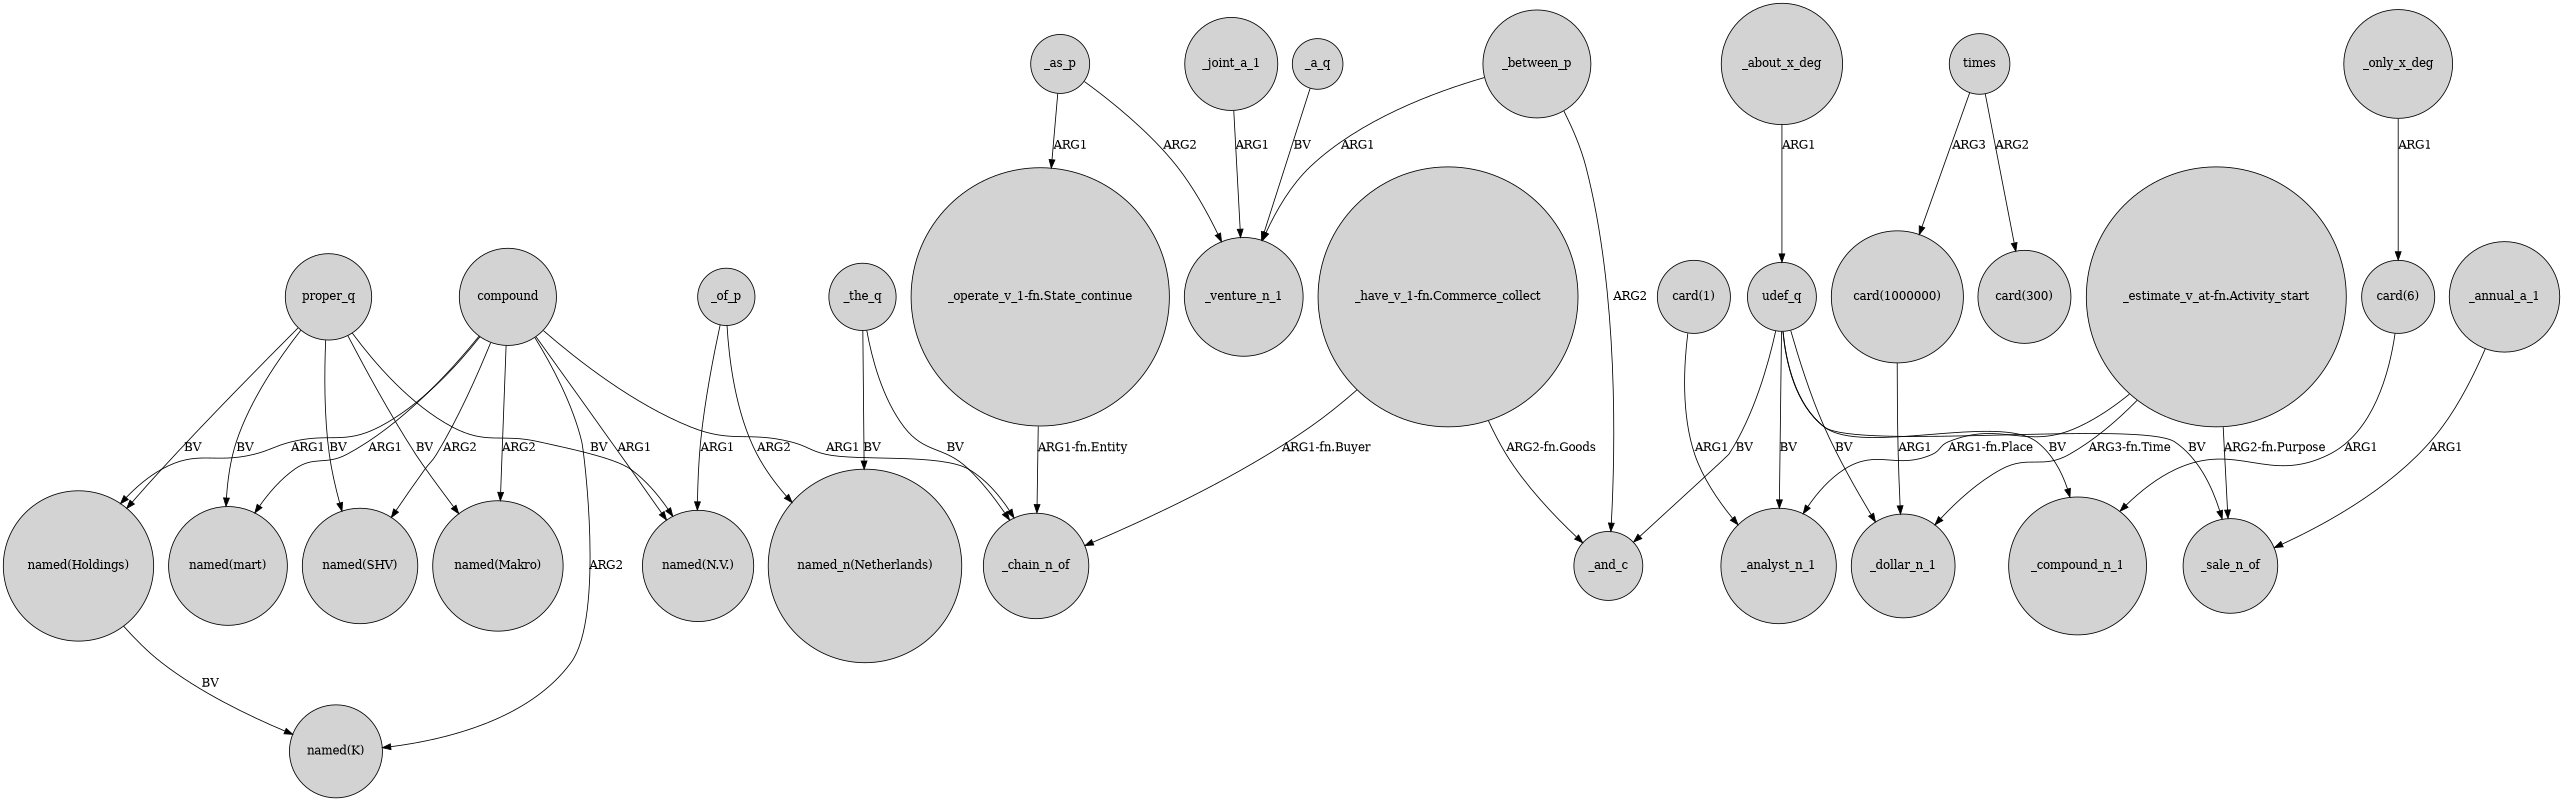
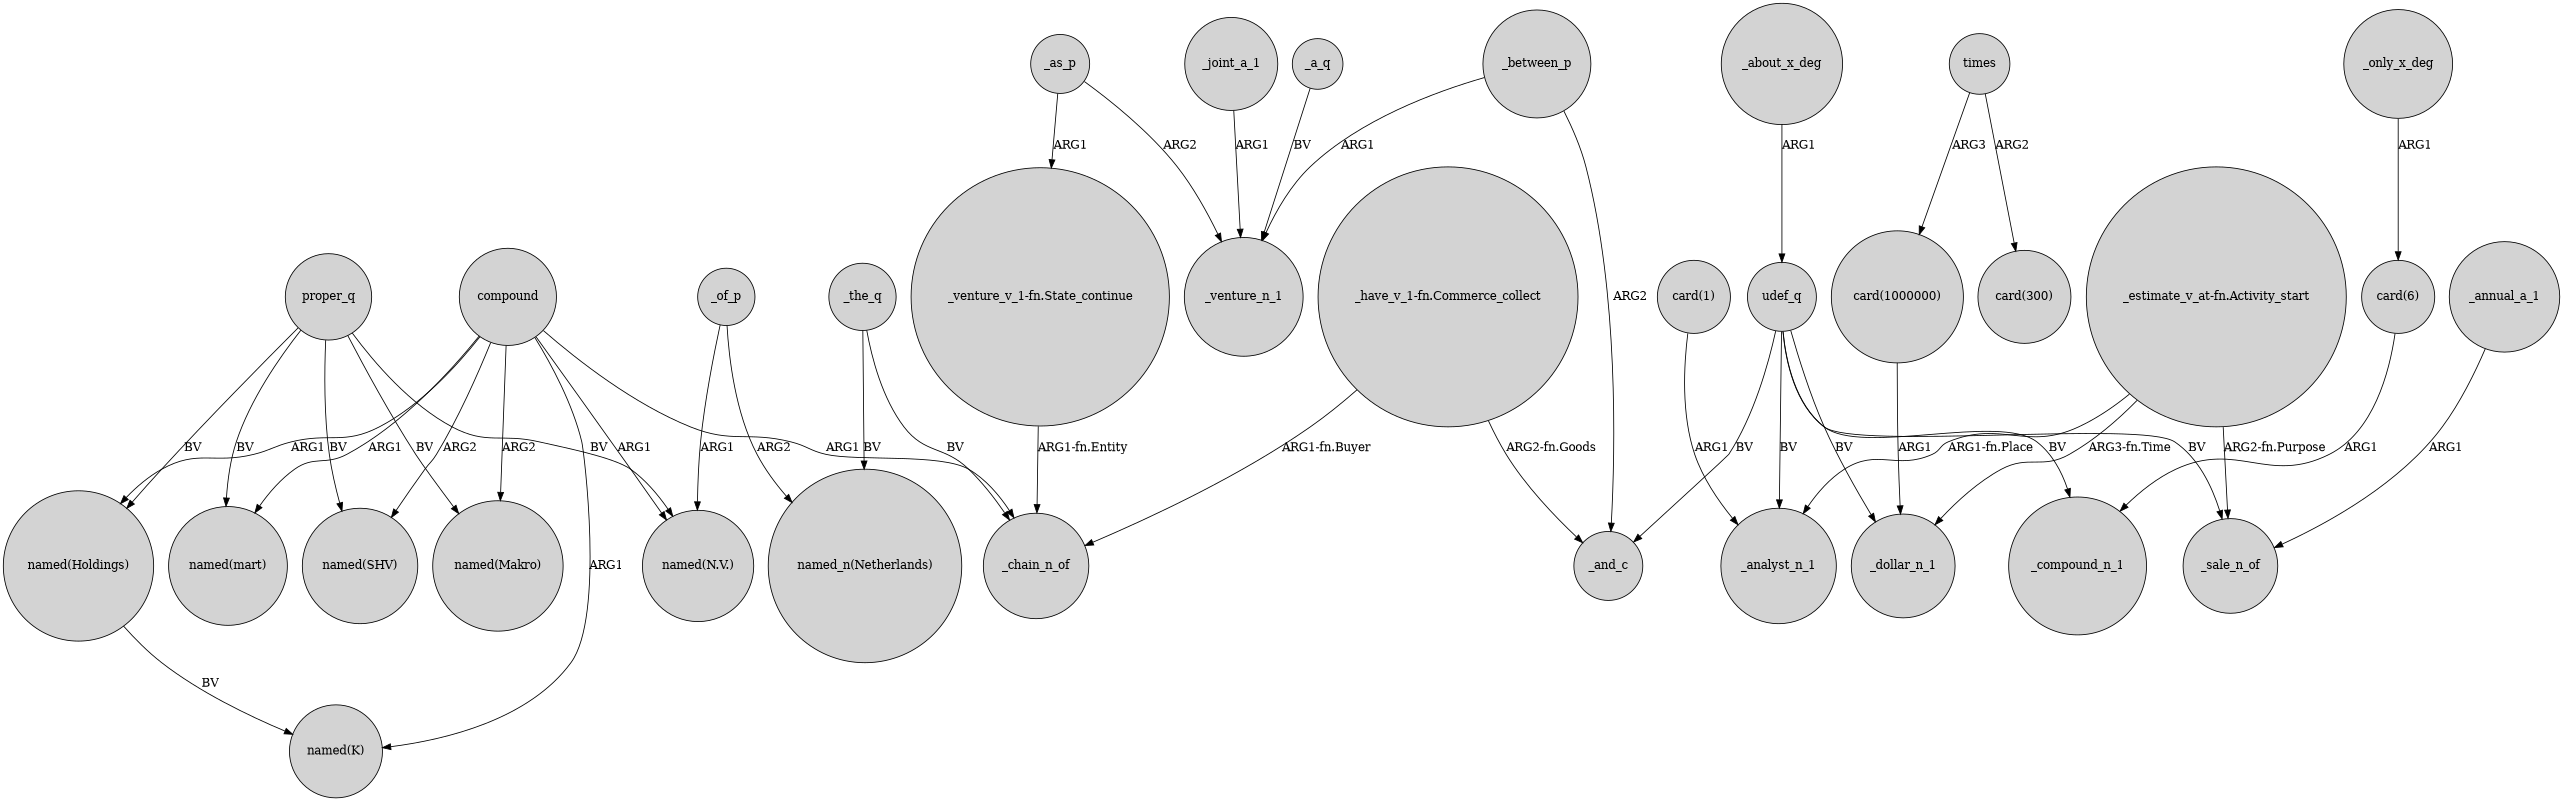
(1040, 297) -> (1040, 297)
(606, 566) -> (606, 566)
